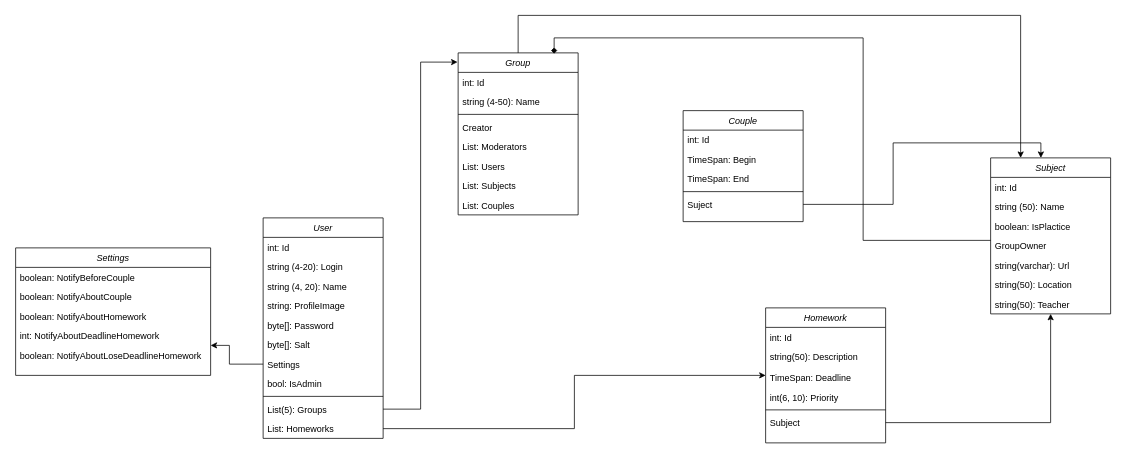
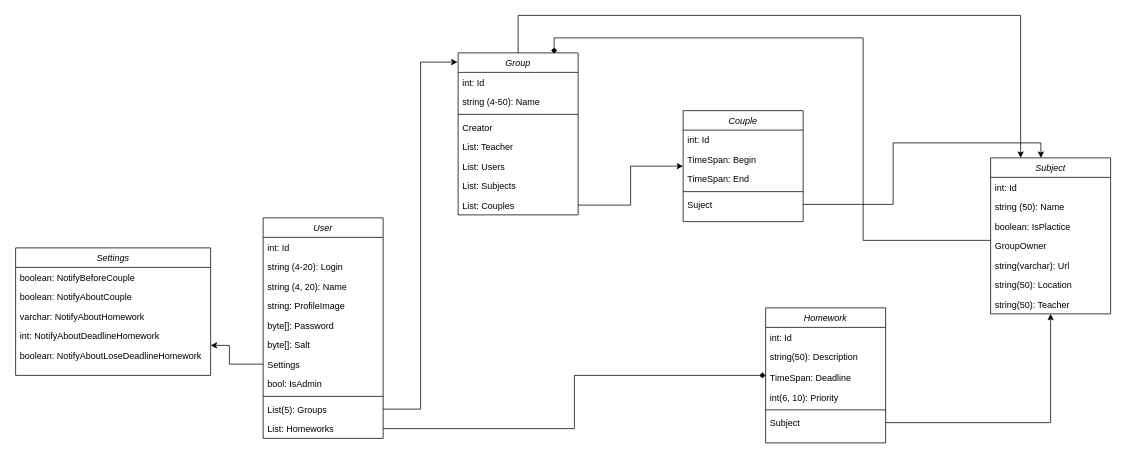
(499, 147) -> (491, 147)
none -> (630, 185)
(87, 317) -> (88, 317)
(759, 375) -> (758, 375)
